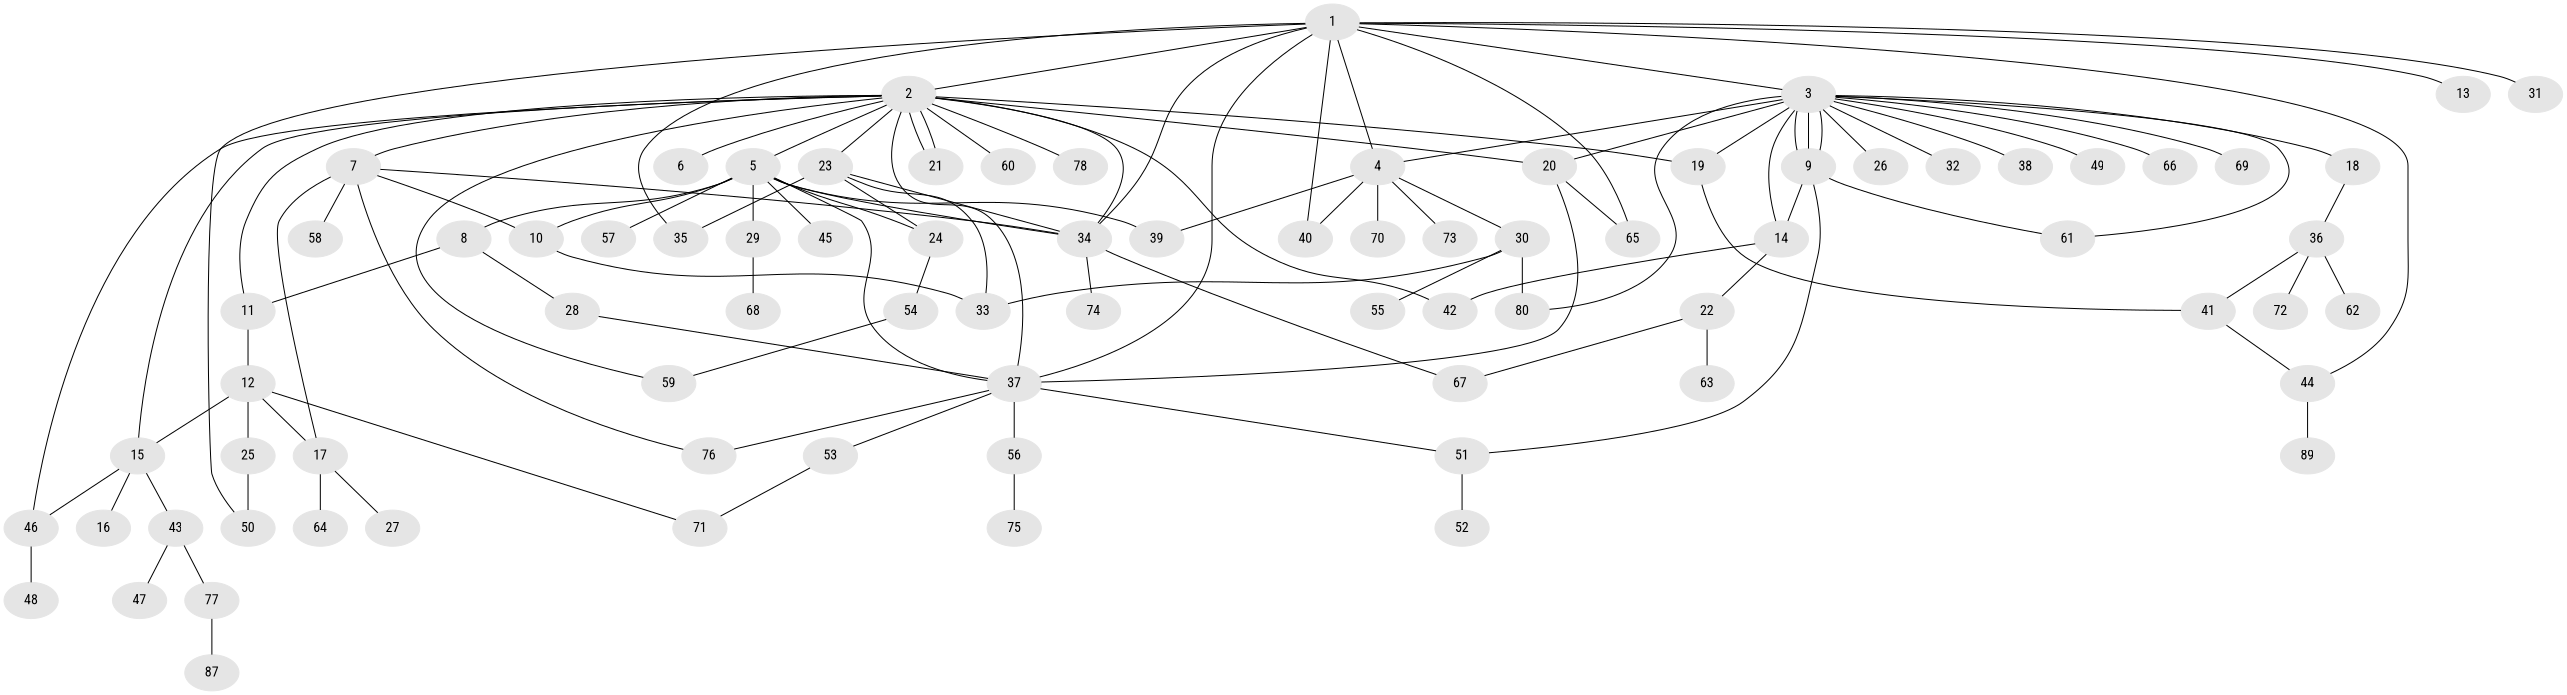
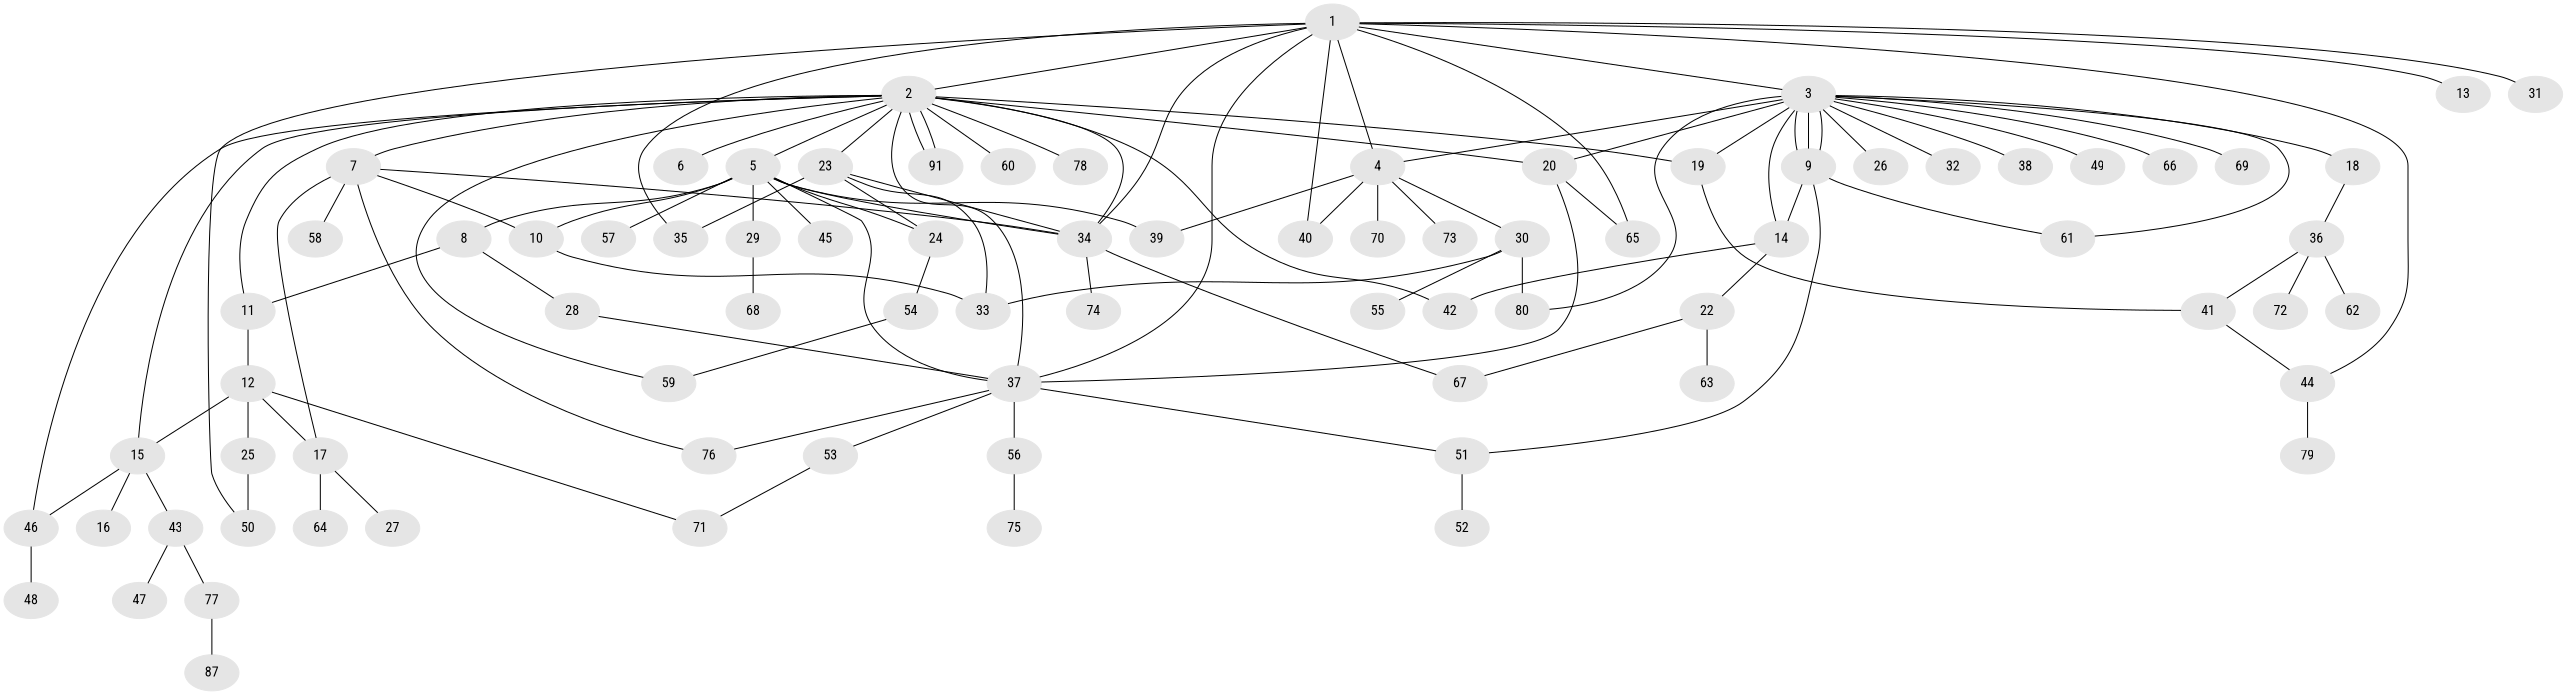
(936, 167) -> (936, 167)
(2308, 456) -> (2308, 456)
